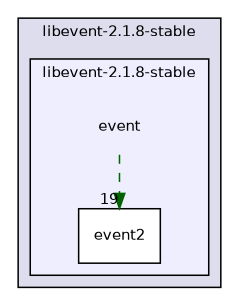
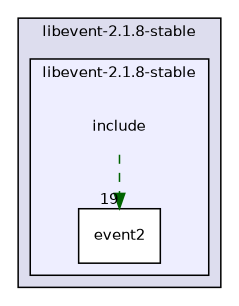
(119, 127) -> (119, 127)
